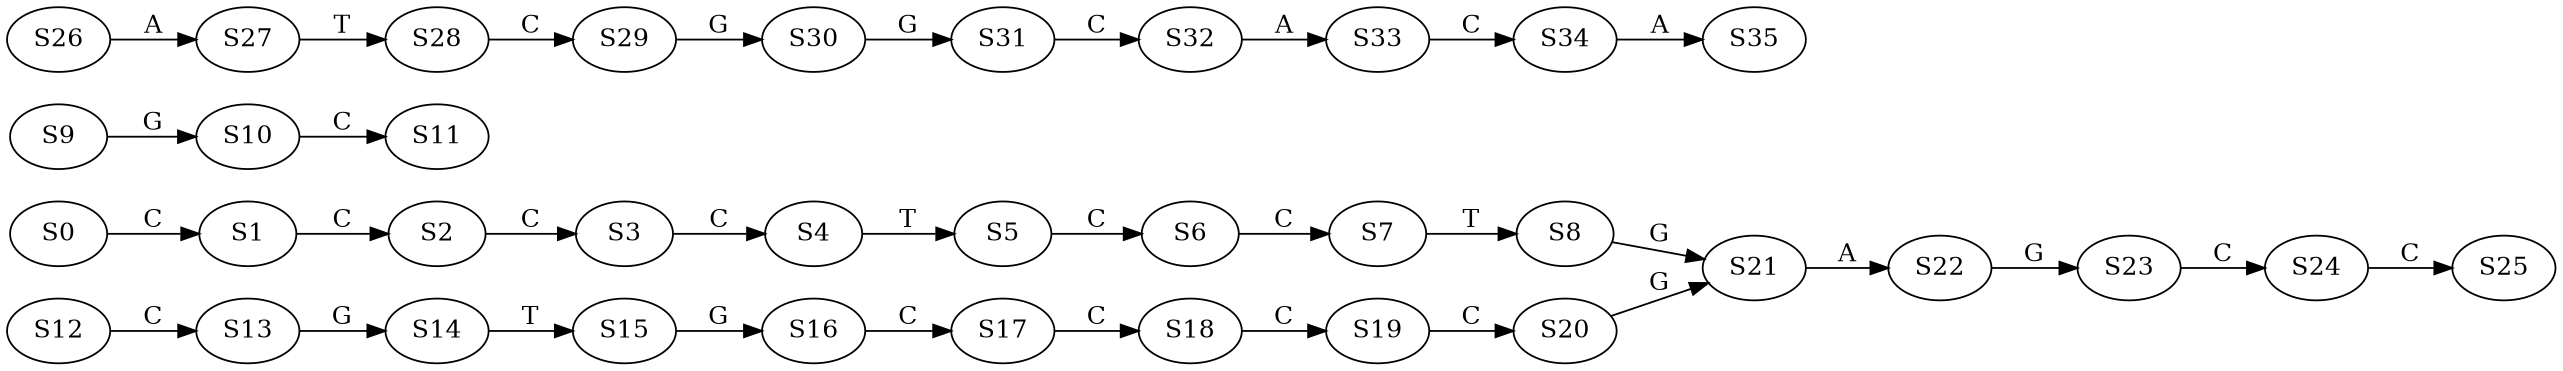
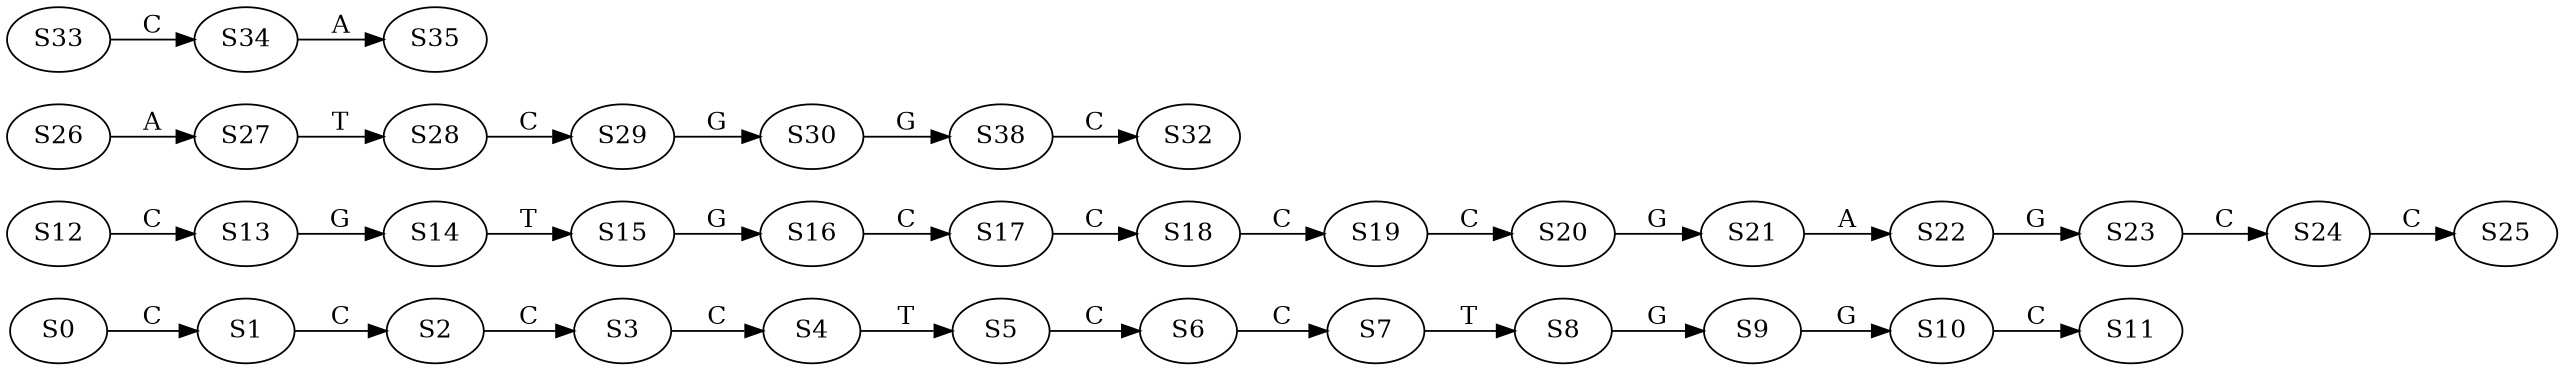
(1003, 40) -> (1001, 137)
(1275, 40) -> none
(1649, 249) -> (1649, 331)
